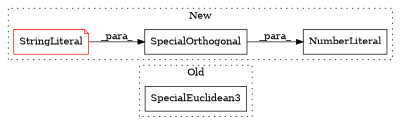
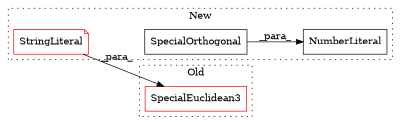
(113, 42) -> (120, 69)
(196, 99) -> (196, 99)
